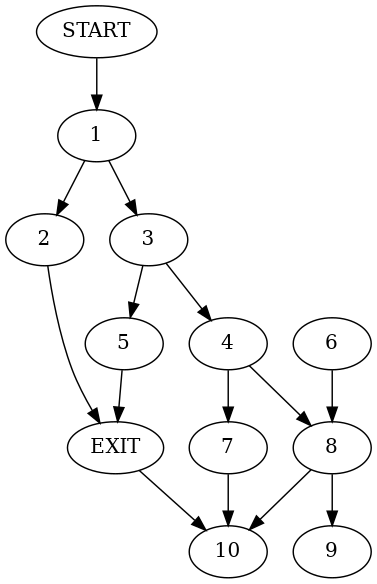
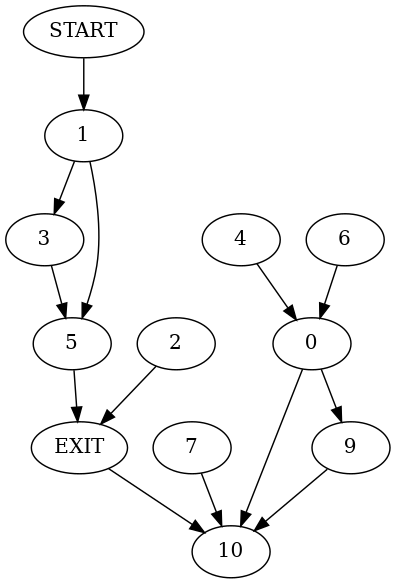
(74, 181) -> (99, 233)
(184, 286) -> none
(228, 389) -> none
(332, 448) -> (312, 344)
none -> (296, 495)
